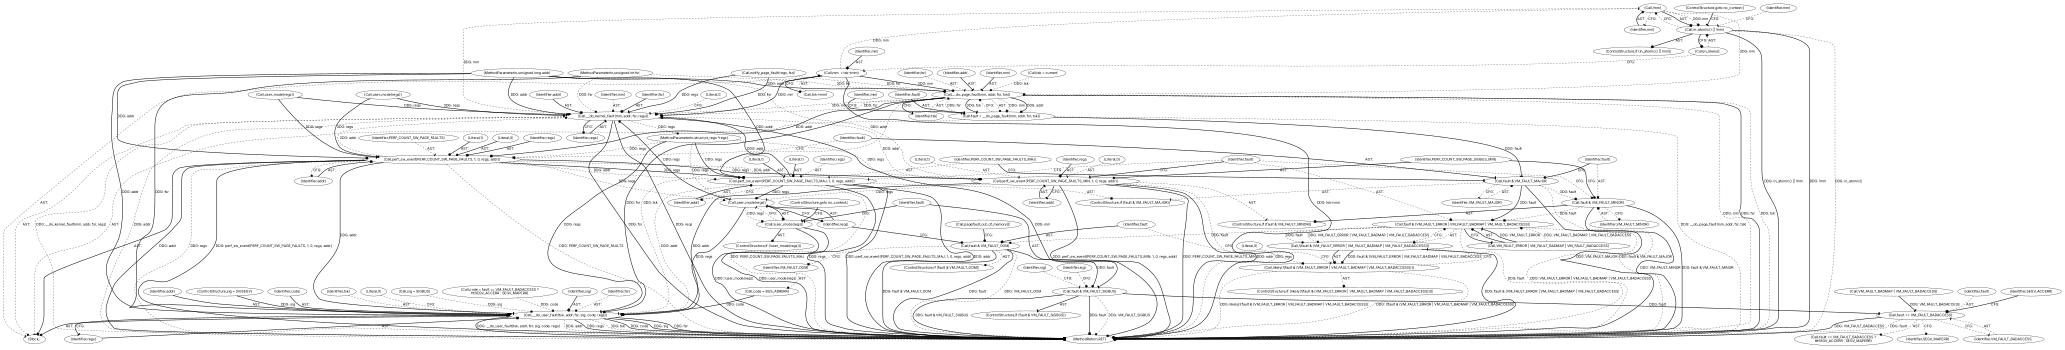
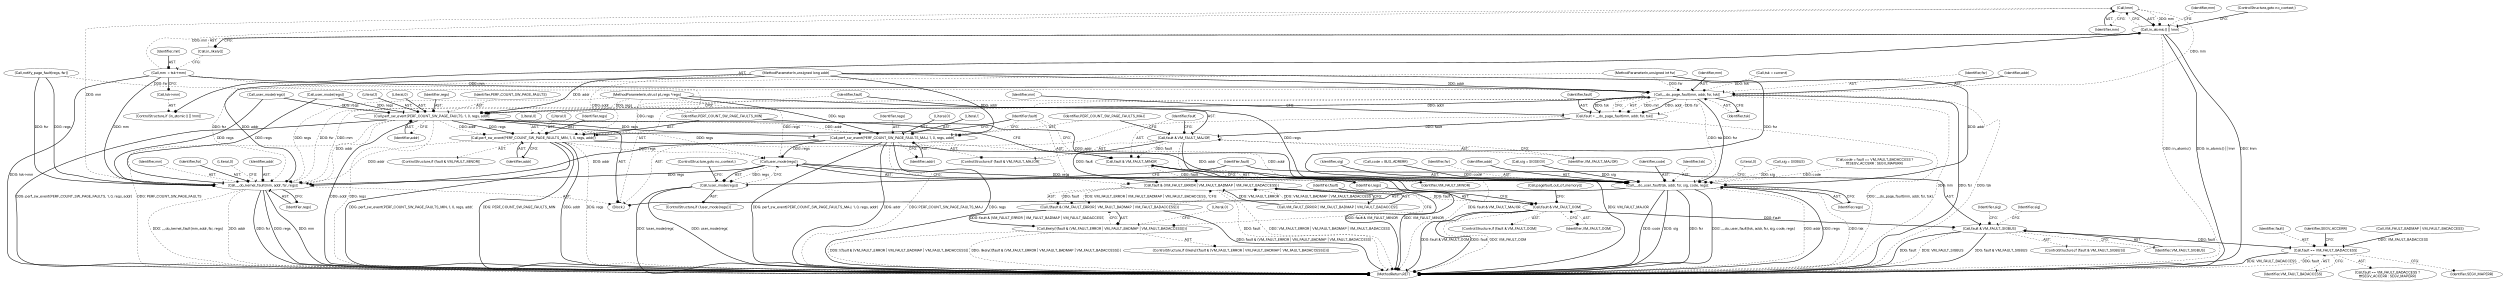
(800, 83) -> (169, 105)
(653, 127) -> (420, 101)
(1456, 160) -> (722, 116)
(1442, 214) -> none
none -> (2180, 251)
(798, 281) -> (1580, 217)
(225, 292) -> (1529, 162)
(1058, 303) -> (2036, 239)
